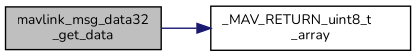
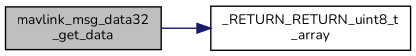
(311, 28) -> (311, 28)
